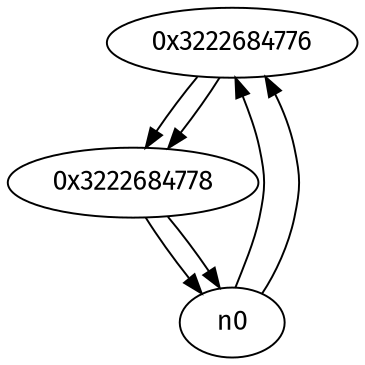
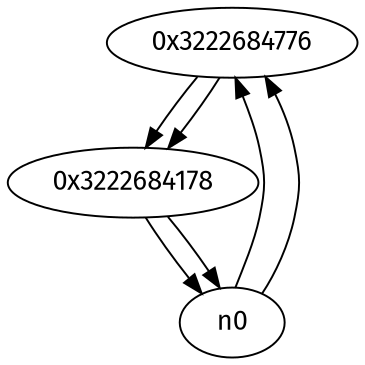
(133, 183) -> (133, 183)
